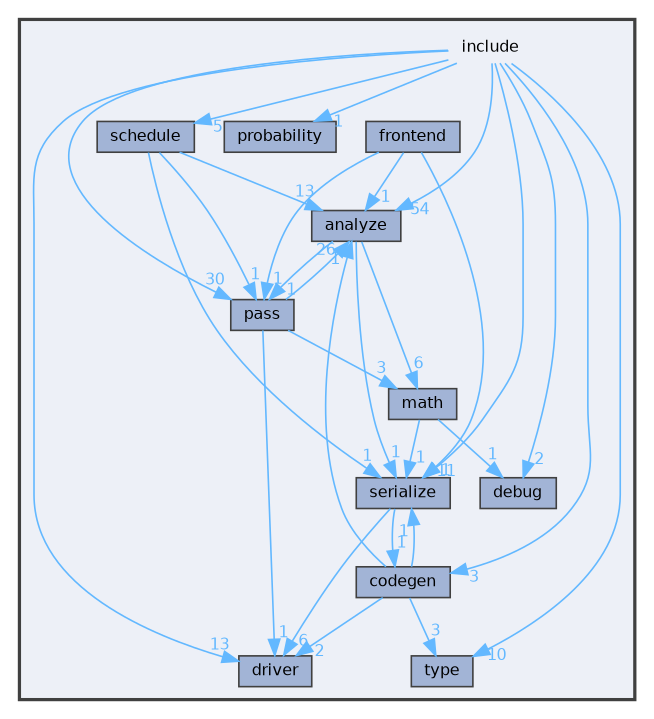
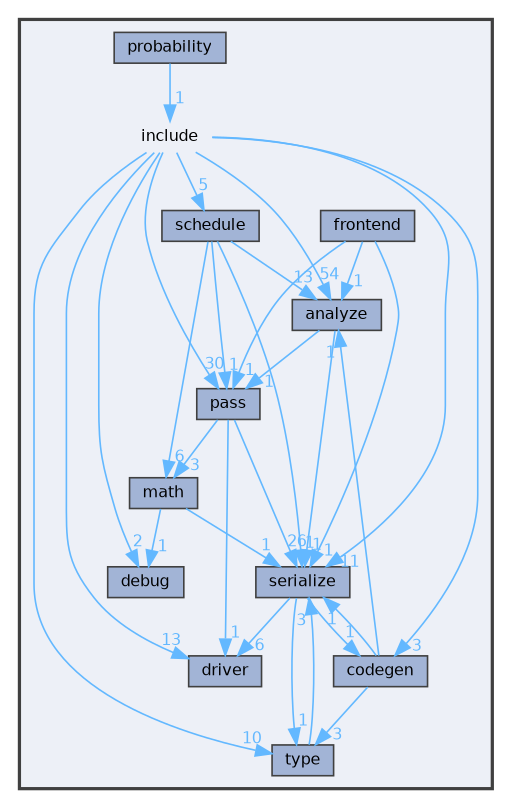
(393, 89) -> (170, 84)
(312, 277) -> (262, 486)
(387, 307) -> (187, 362)
(346, 622) -> none
none -> (292, 663)
none -> (314, 680)
